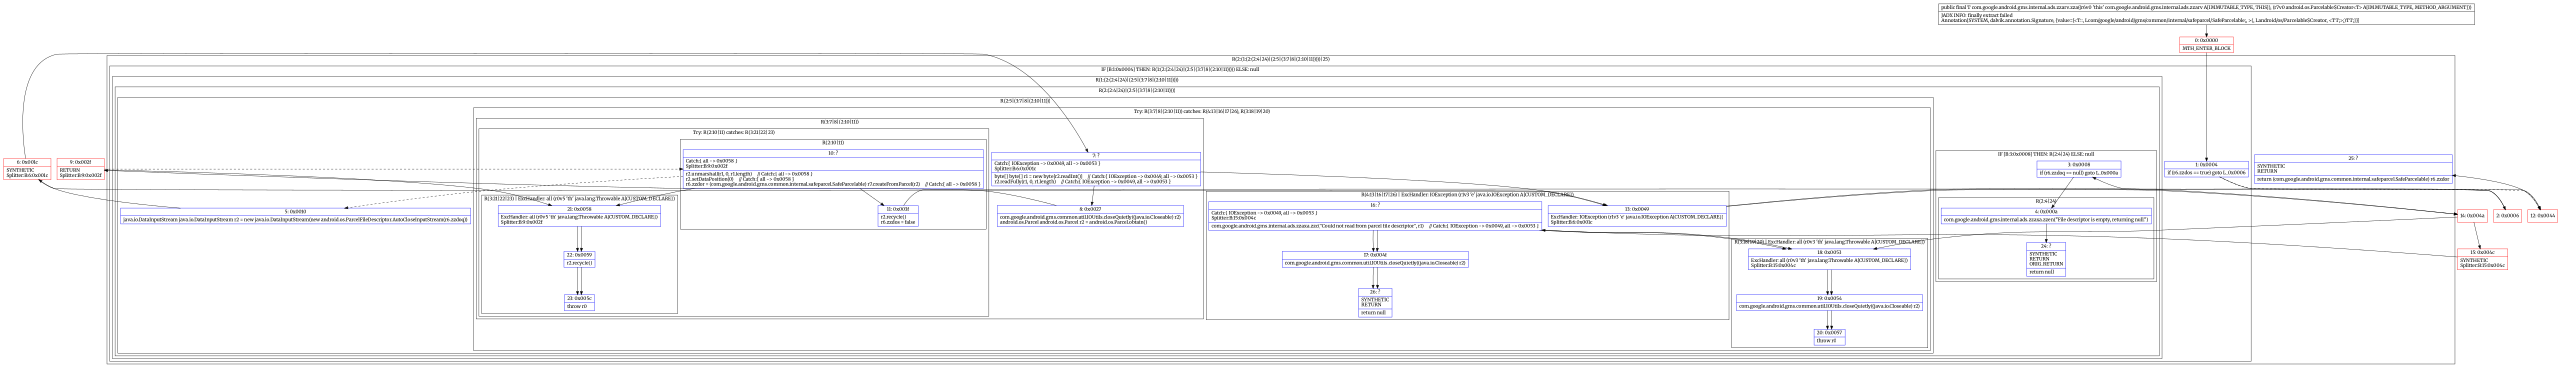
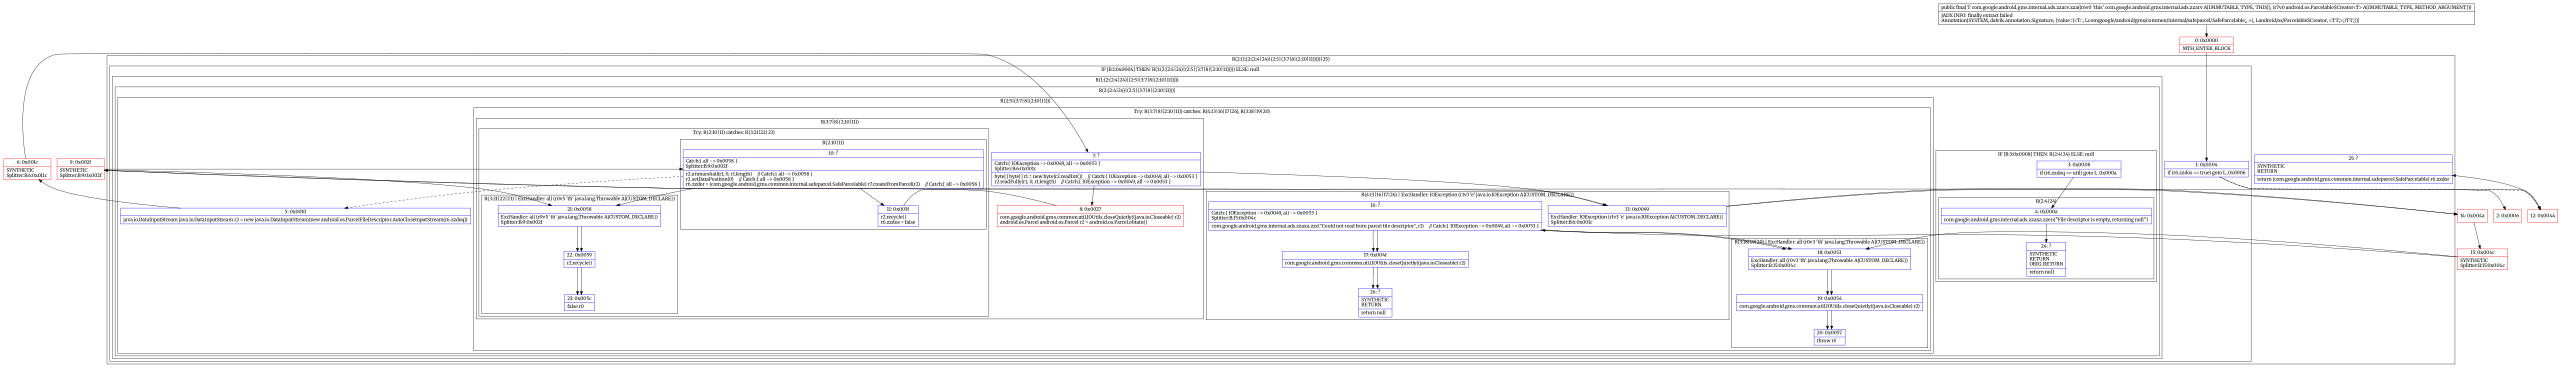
(392, 169) -> (392, 169)
(70, 170) -> (74, 170)
(2079, 173) -> (2078, 173)
(27, 176) -> (27, 176)
(2304, 189) -> none
(664, 190) -> (855, 189)
(1090, 216) -> (1090, 216)
(2167, 230) -> (2178, 236)
(577, 307) -> (576, 307)
